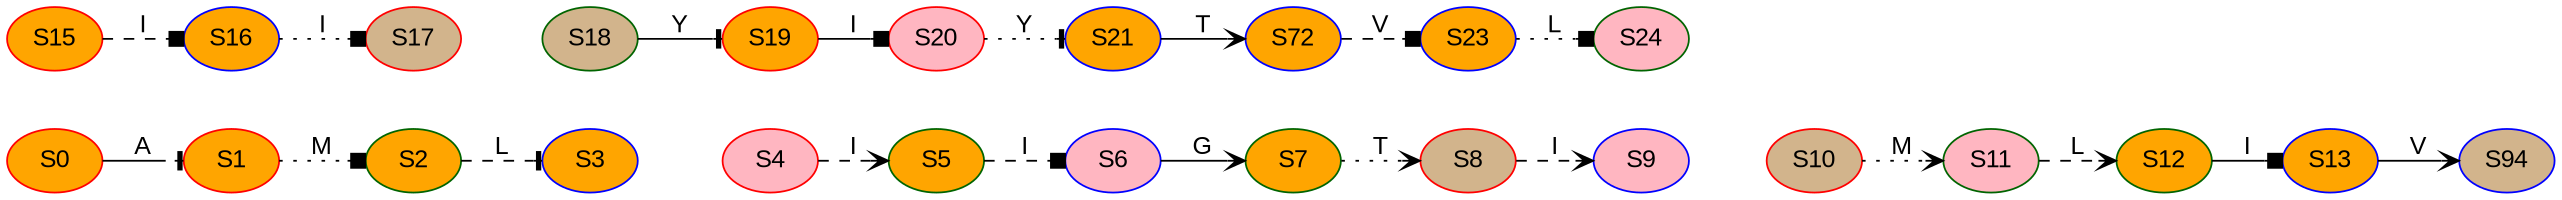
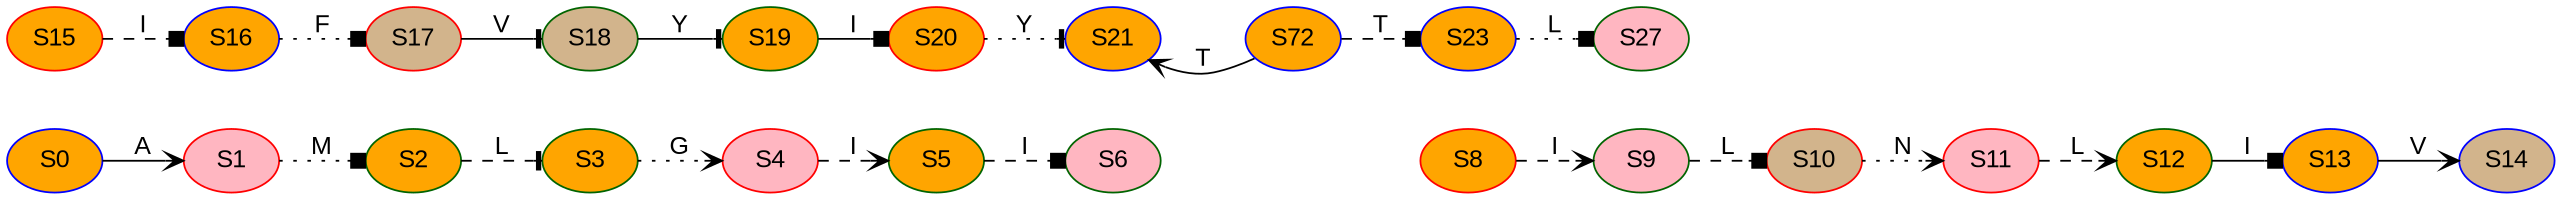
(322, 26) -> (322, 26)
(1381, 26) -> (1381, 26)
none -> (497, 39)
(770, 39) -> (770, 39)
(936, 39) -> (936, 39)
(1194, 39) -> (1211, 73)
(1641, 39) -> (1641, 39)
(1903, 148) -> (1903, 148)
(55, 161) -> (55, 161)
(134, 161) -> (134, 161)
(231, 161) -> (231, 161)
(590, 161) -> (590, 161)
none -> (671, 161)
(1113, 161) -> (1113, 161)
(1293, 161) -> none
(1468, 161) -> (1468, 161)
(1641, 161) -> (1641, 161)
none -> (1719, 161)
(1991, 161) -> (1991, 161)
(2507, 161) -> (2507, 161)
